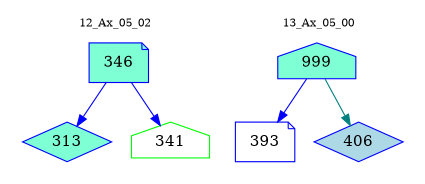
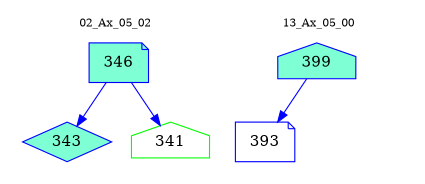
(116, 24) -> (116, 24)
(317, 63) -> (317, 63)
(67, 142) -> (67, 142)
(359, 142) -> none
